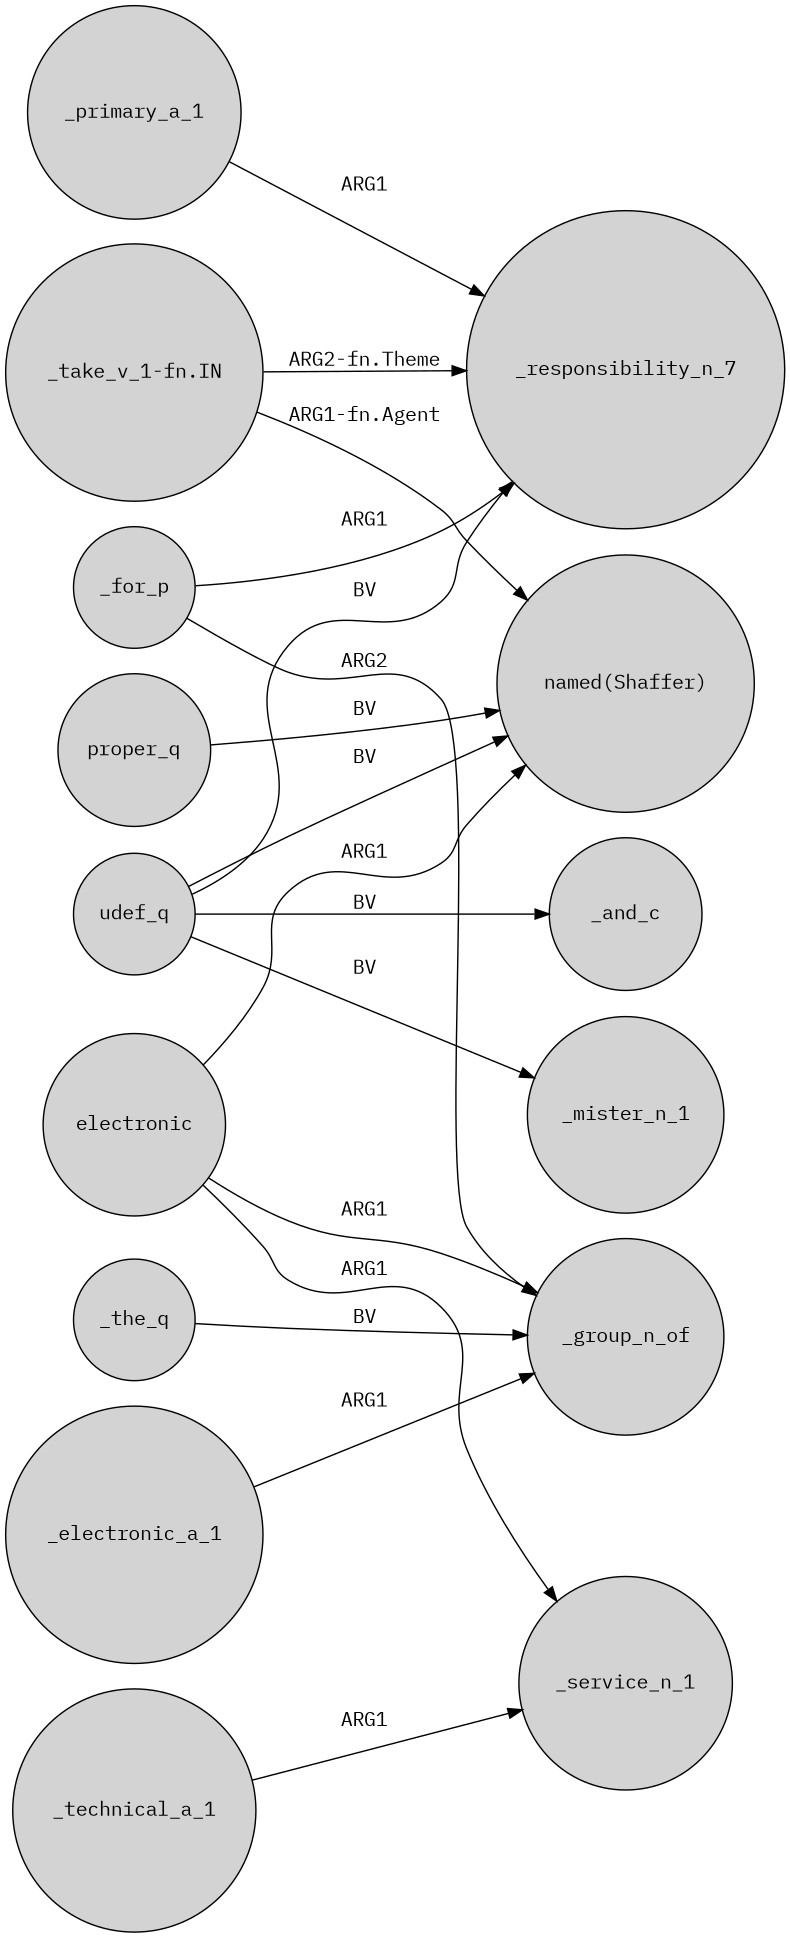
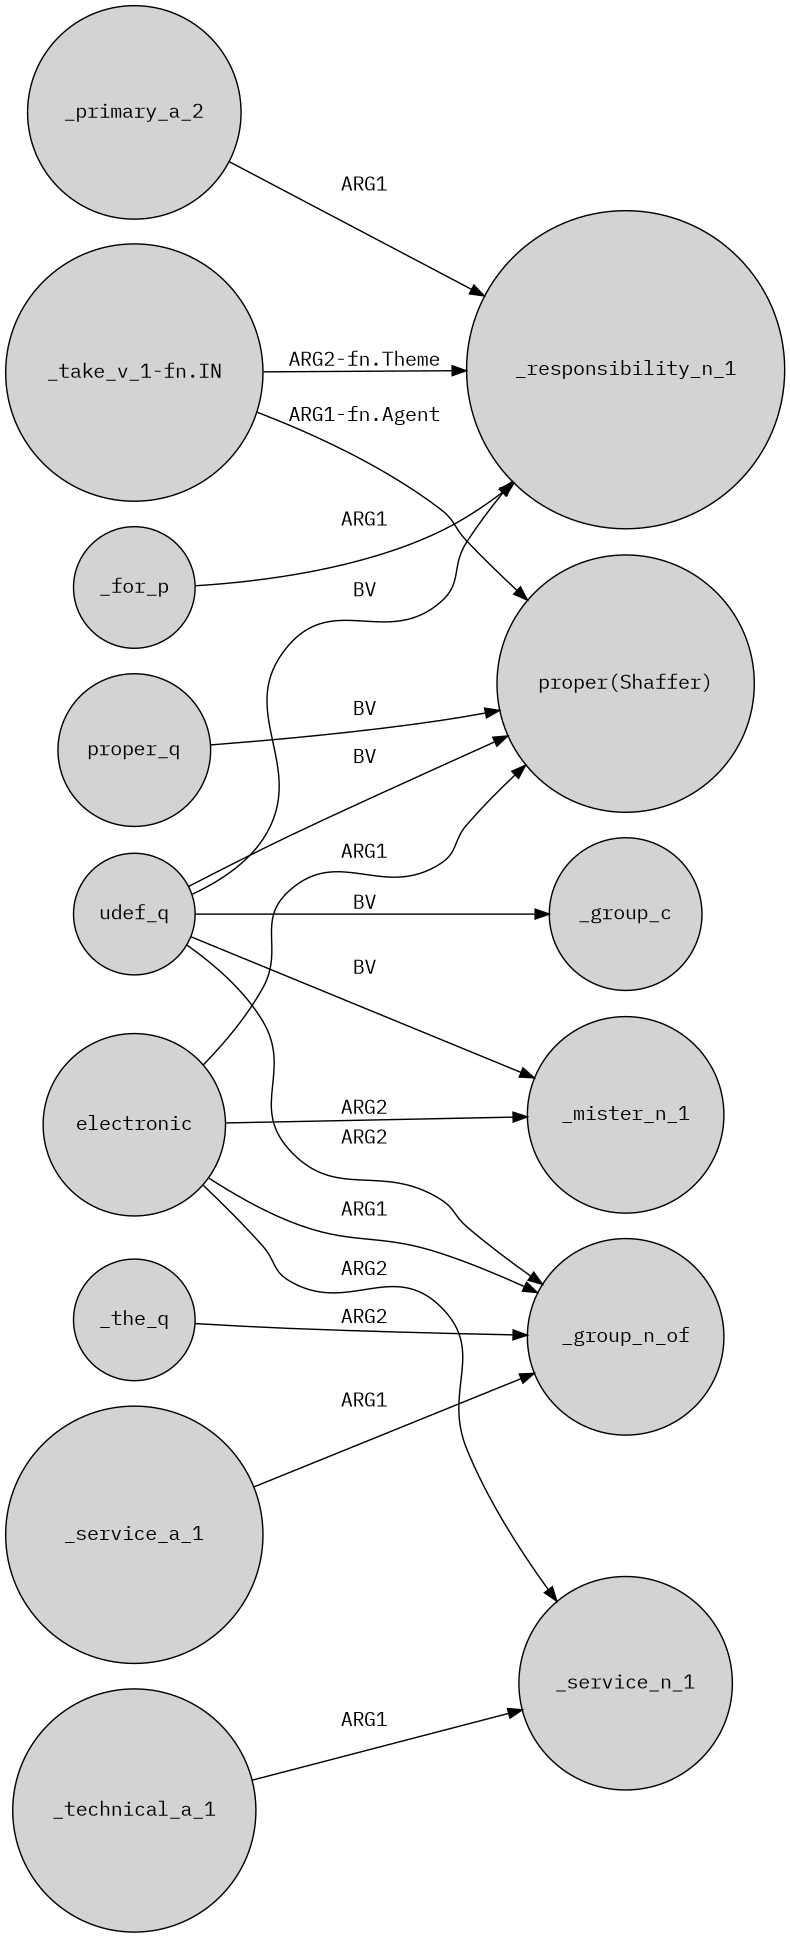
(134, 112) -> (134, 112)
(626, 370) -> (626, 370)
(626, 684) -> (626, 684)
(459, 866) -> (304, 1163)
(626, 914) -> (626, 914)
none -> (369, 1120)
(365, 1270) -> (365, 1270)
(365, 1318) -> (365, 1318)
(134, 1535) -> (134, 1535)
